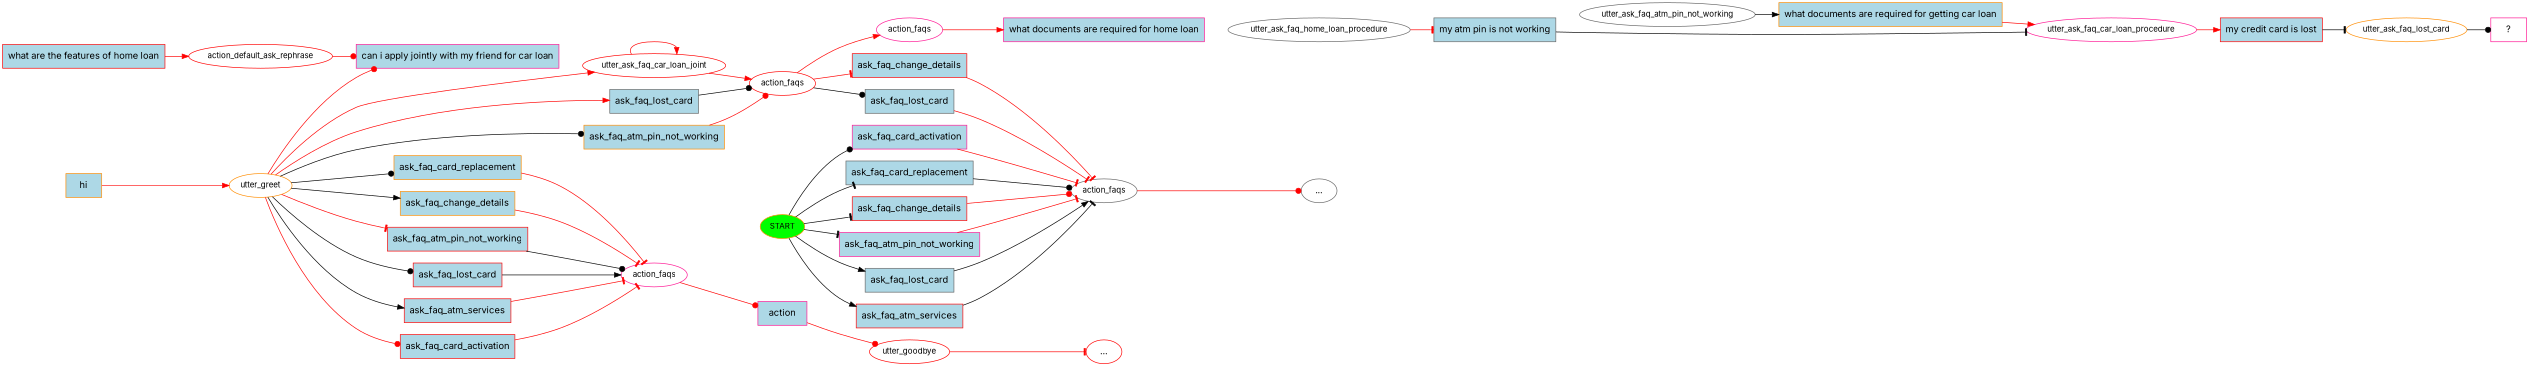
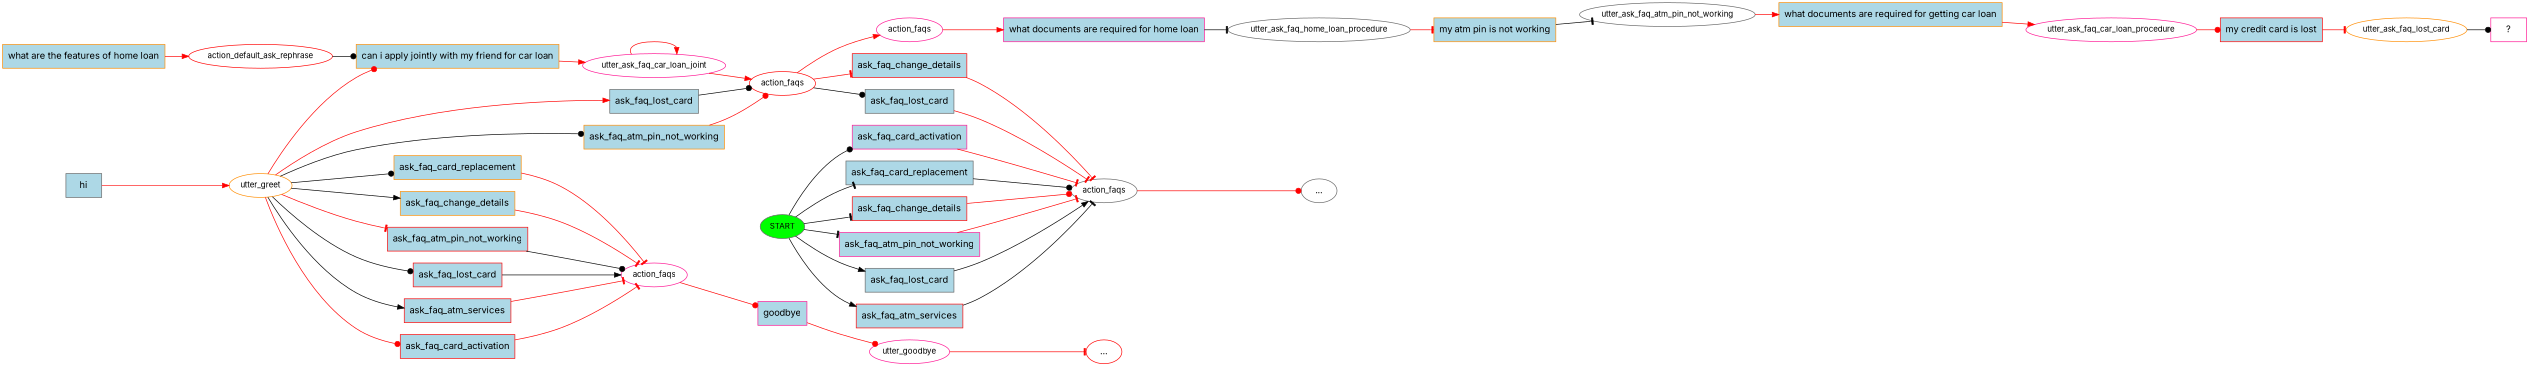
(1764, 15) -> (1764, 15)
none -> (1215, 30)
(1495, 30) -> (1495, 30)
(2206, 30) -> (2206, 30)
(2333, 30) -> (2333, 30)
(1790, 34) -> (1573, 23)
(84, 56) -> (84, 56)
(342, 56) -> (342, 56)
(458, 56) -> (458, 56)
(654, 66) -> (654, 66)
(418, 95) -> (569, 62)
(84, 186) -> (84, 186)
(782, 227) -> (782, 227)
(782, 313) -> (782, 313)
(910, 352) -> (910, 352)
